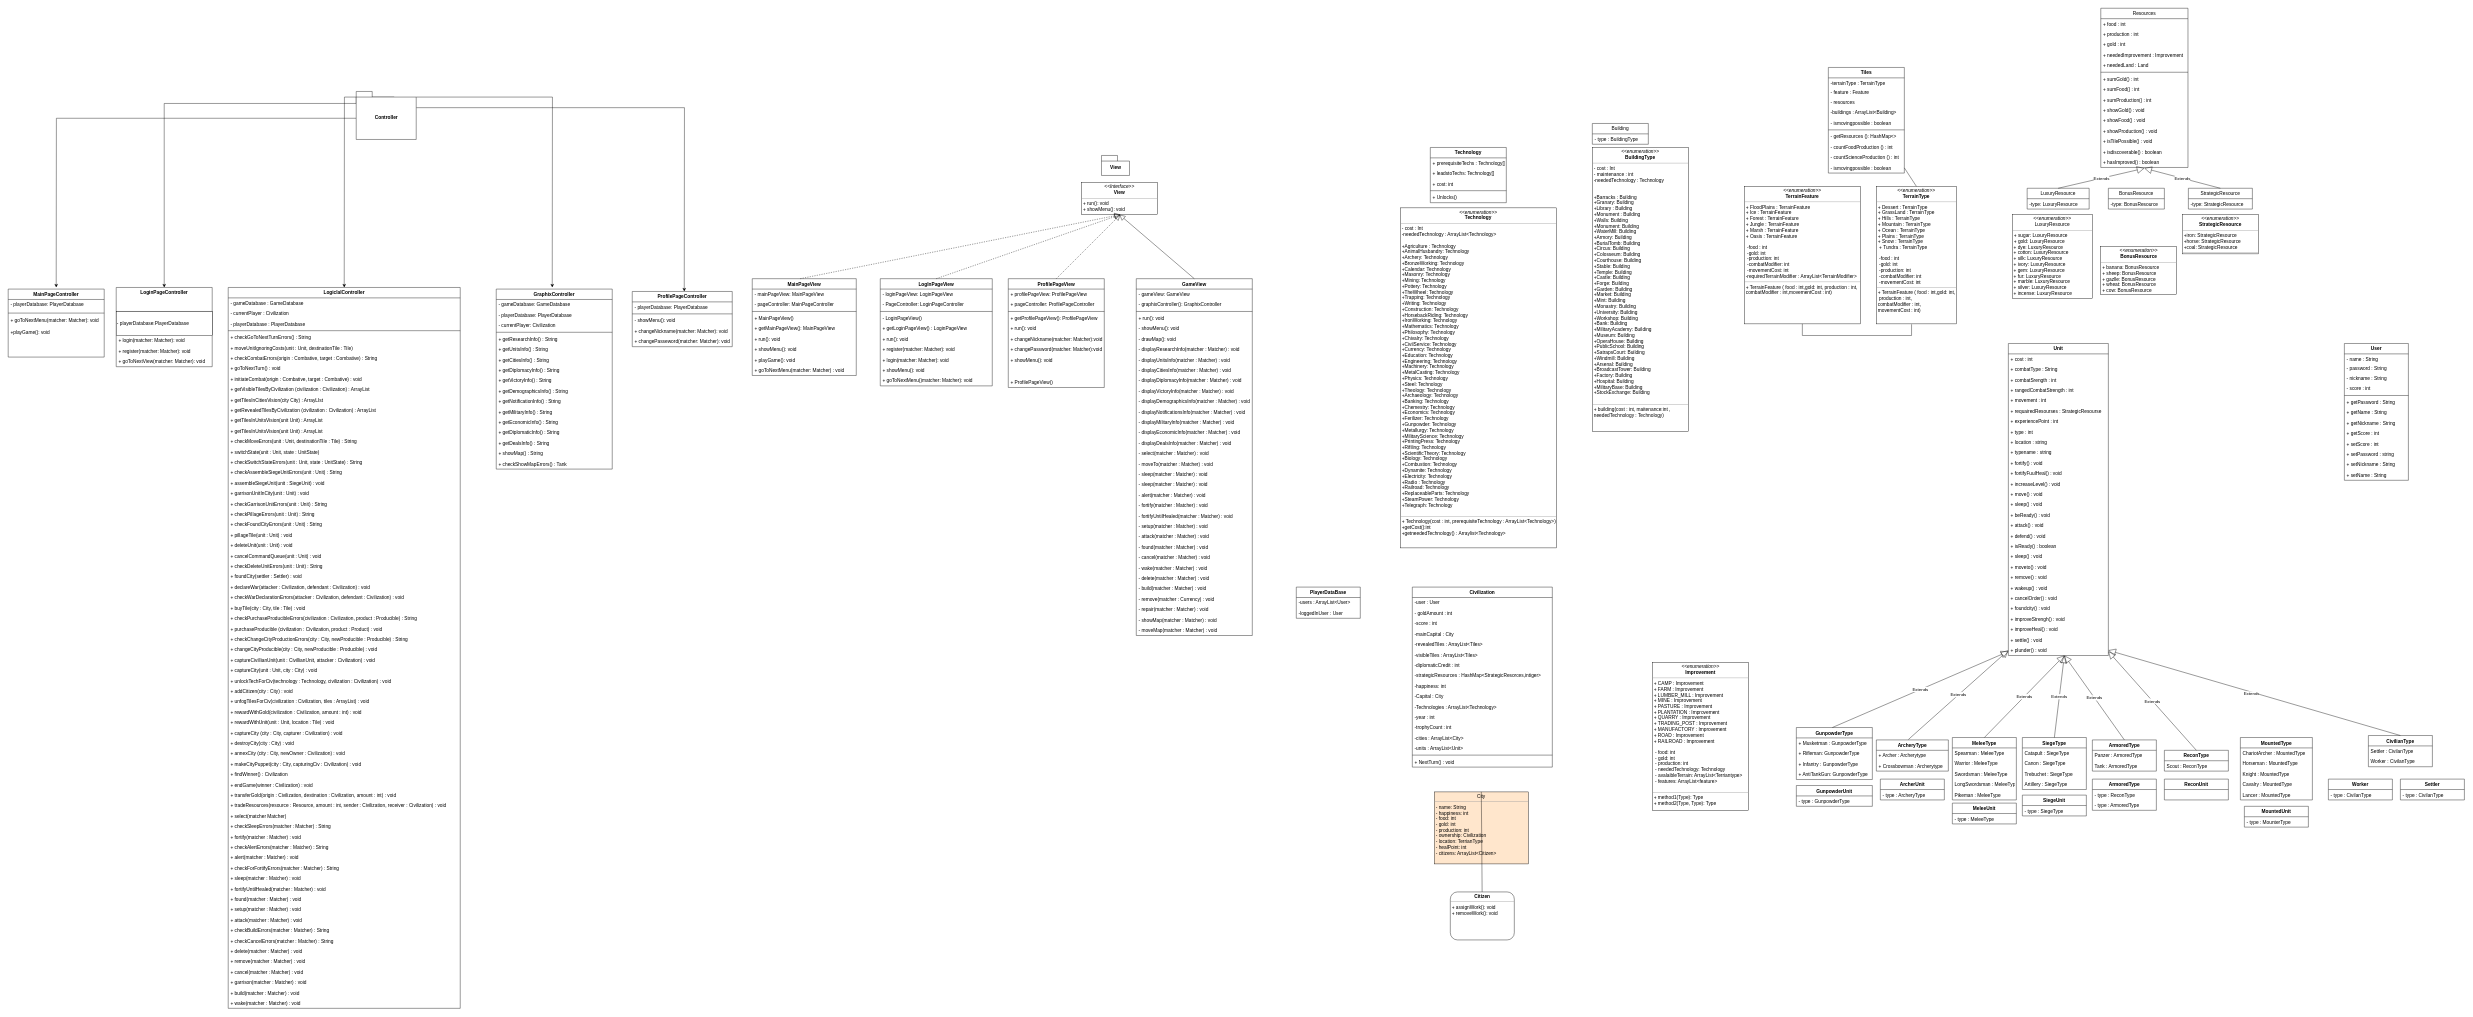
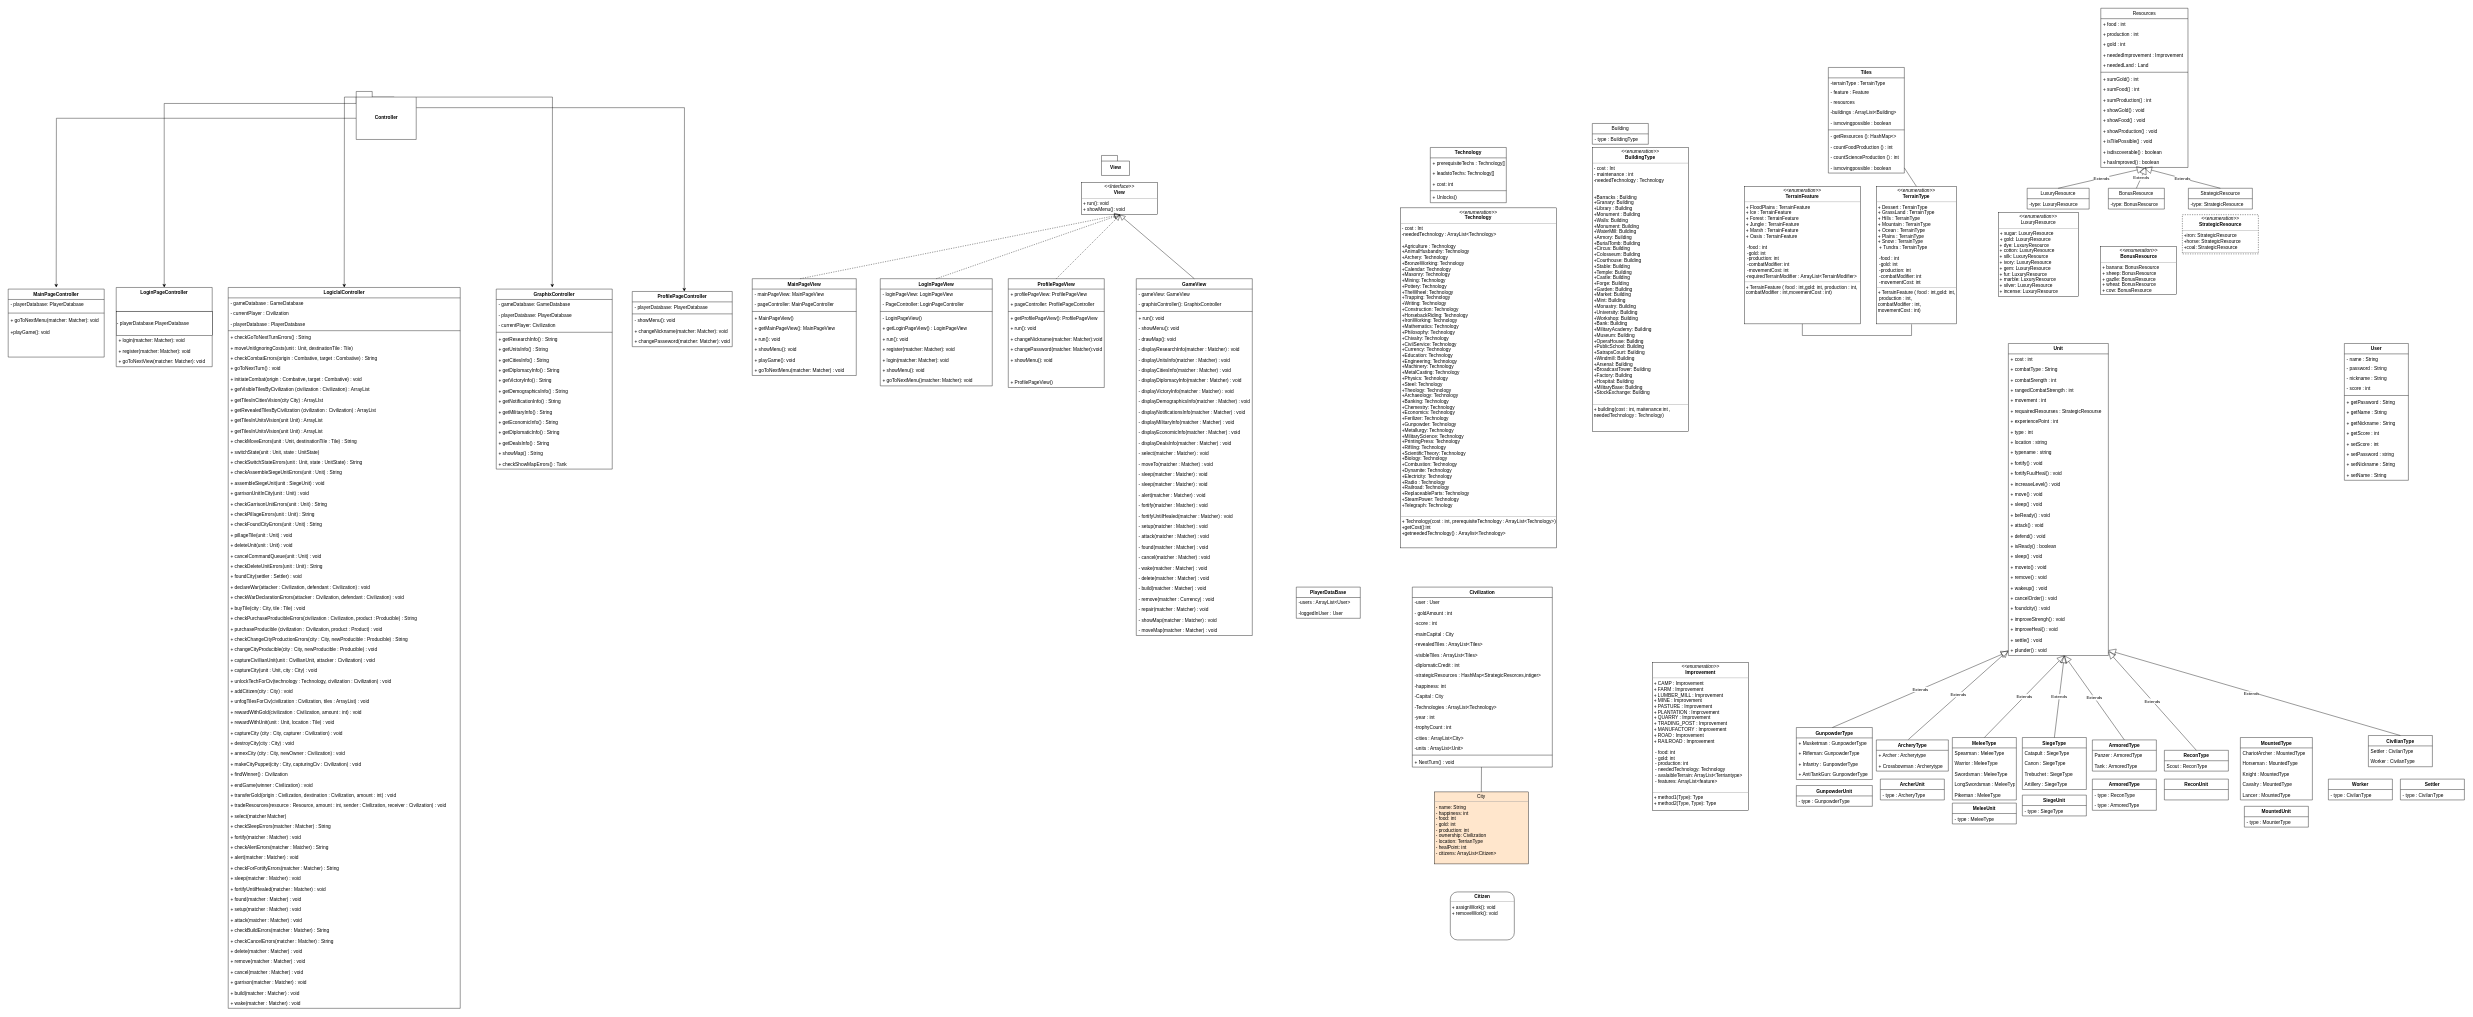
none -> (2140, 180)
(2220, 234) -> (2220, 234)
(2052, 257) -> (2038, 255)
(1482, 842) -> (1481, 780)
